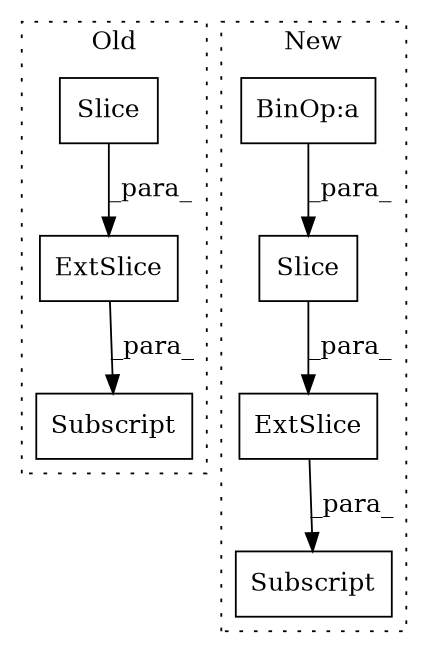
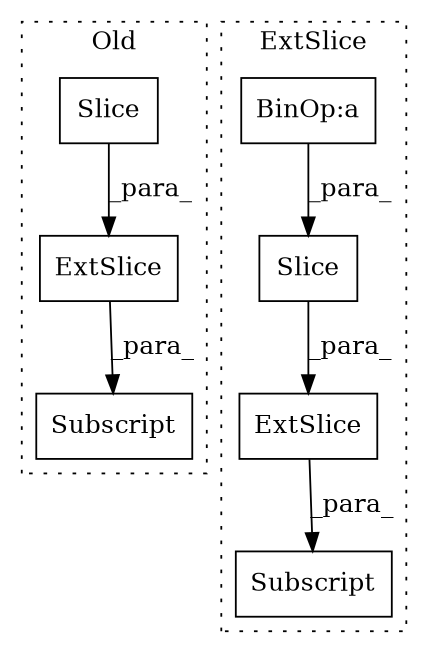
(314, 43) -> (314, 43)
